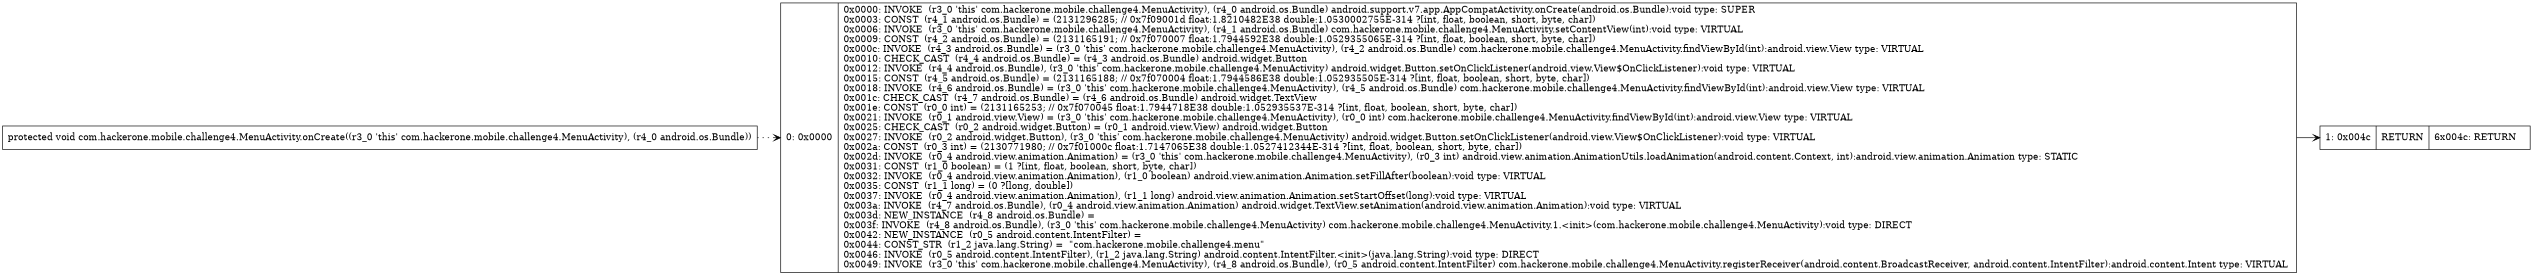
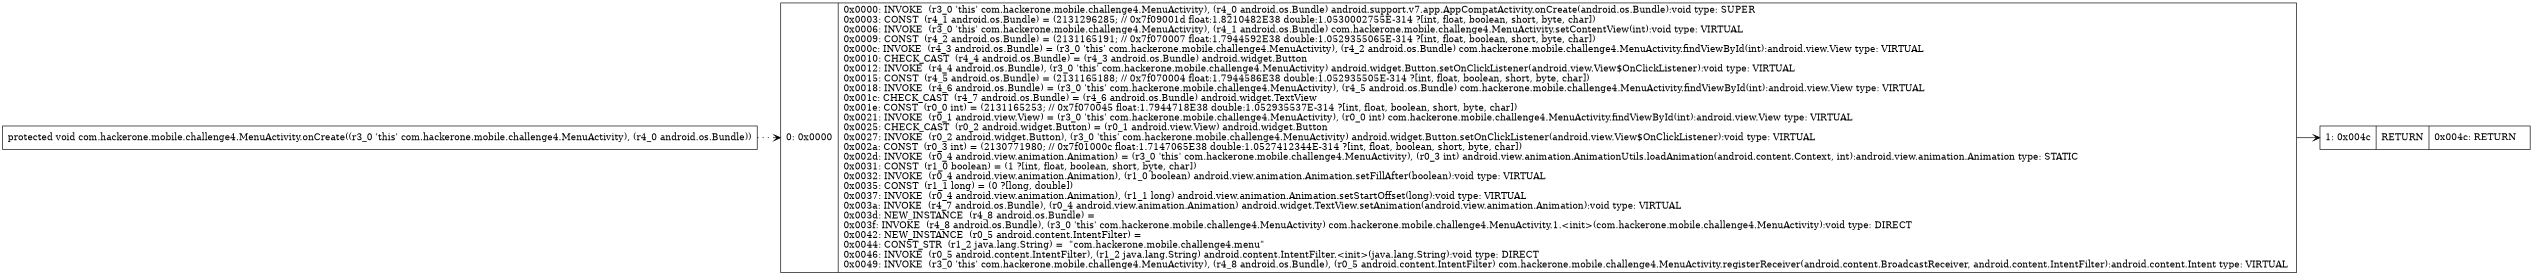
(2480, 137) -> (2480, 137)
